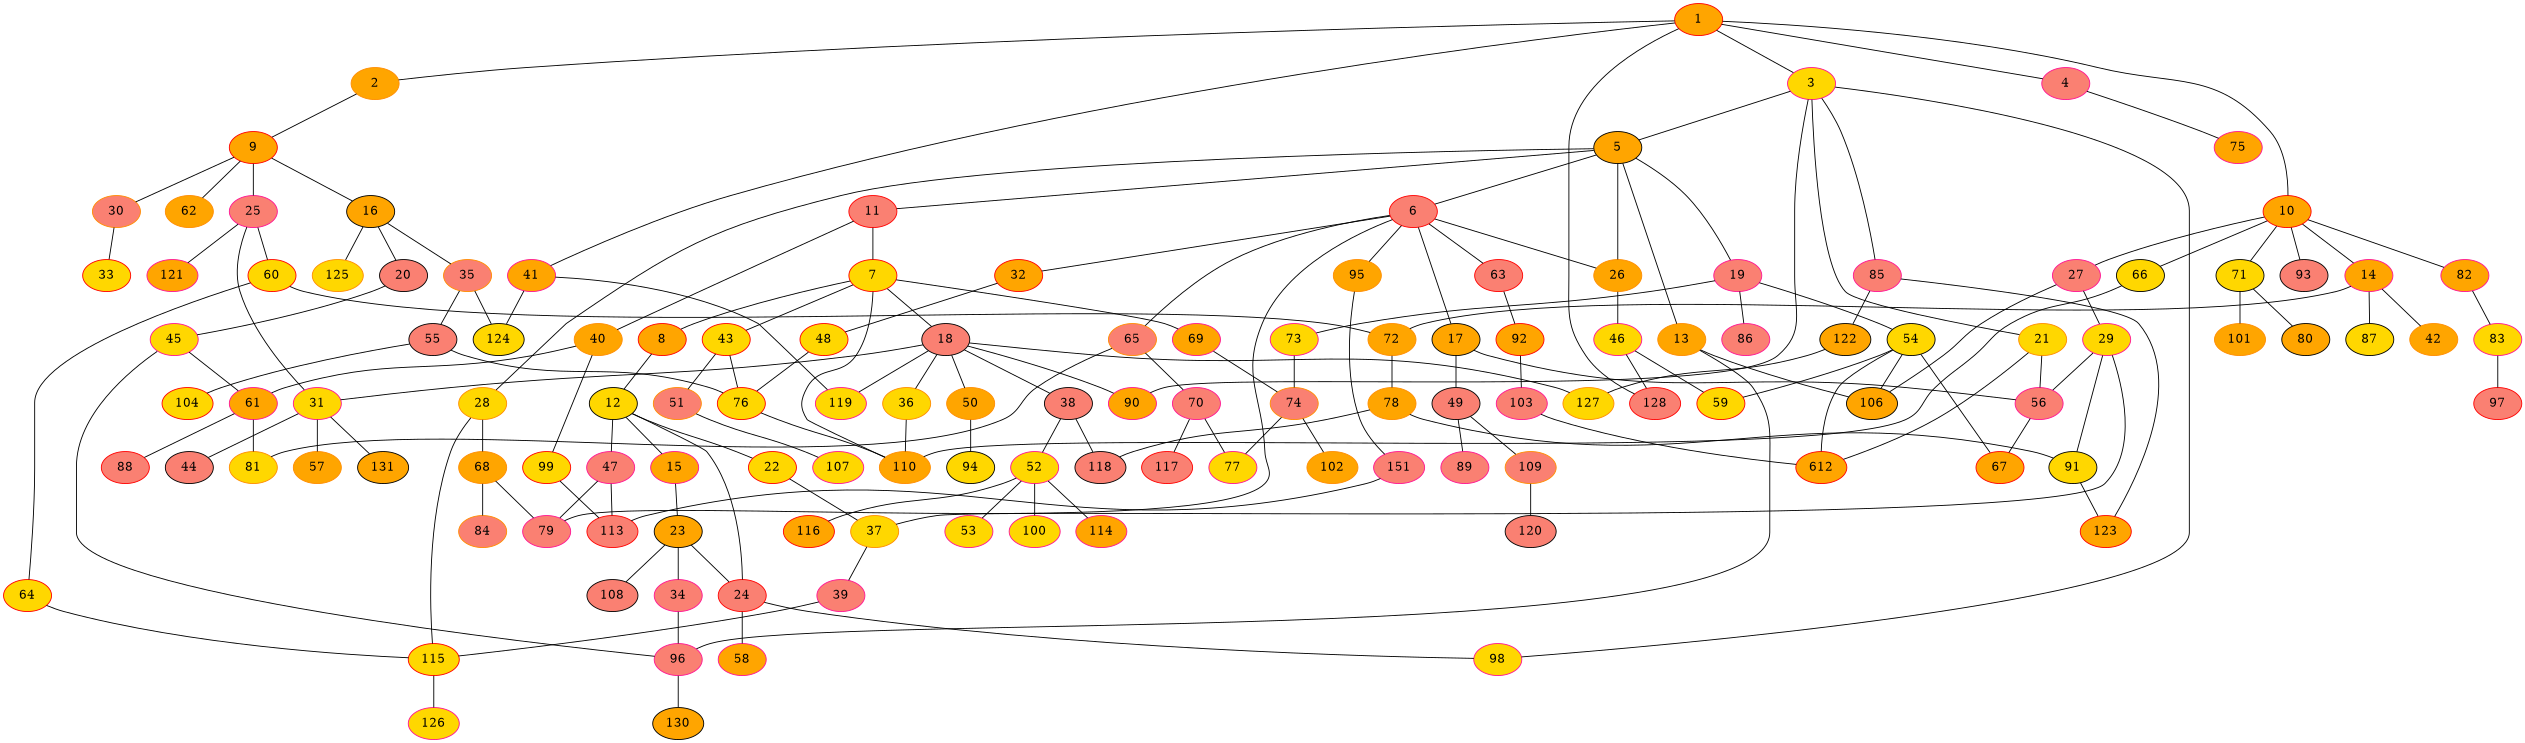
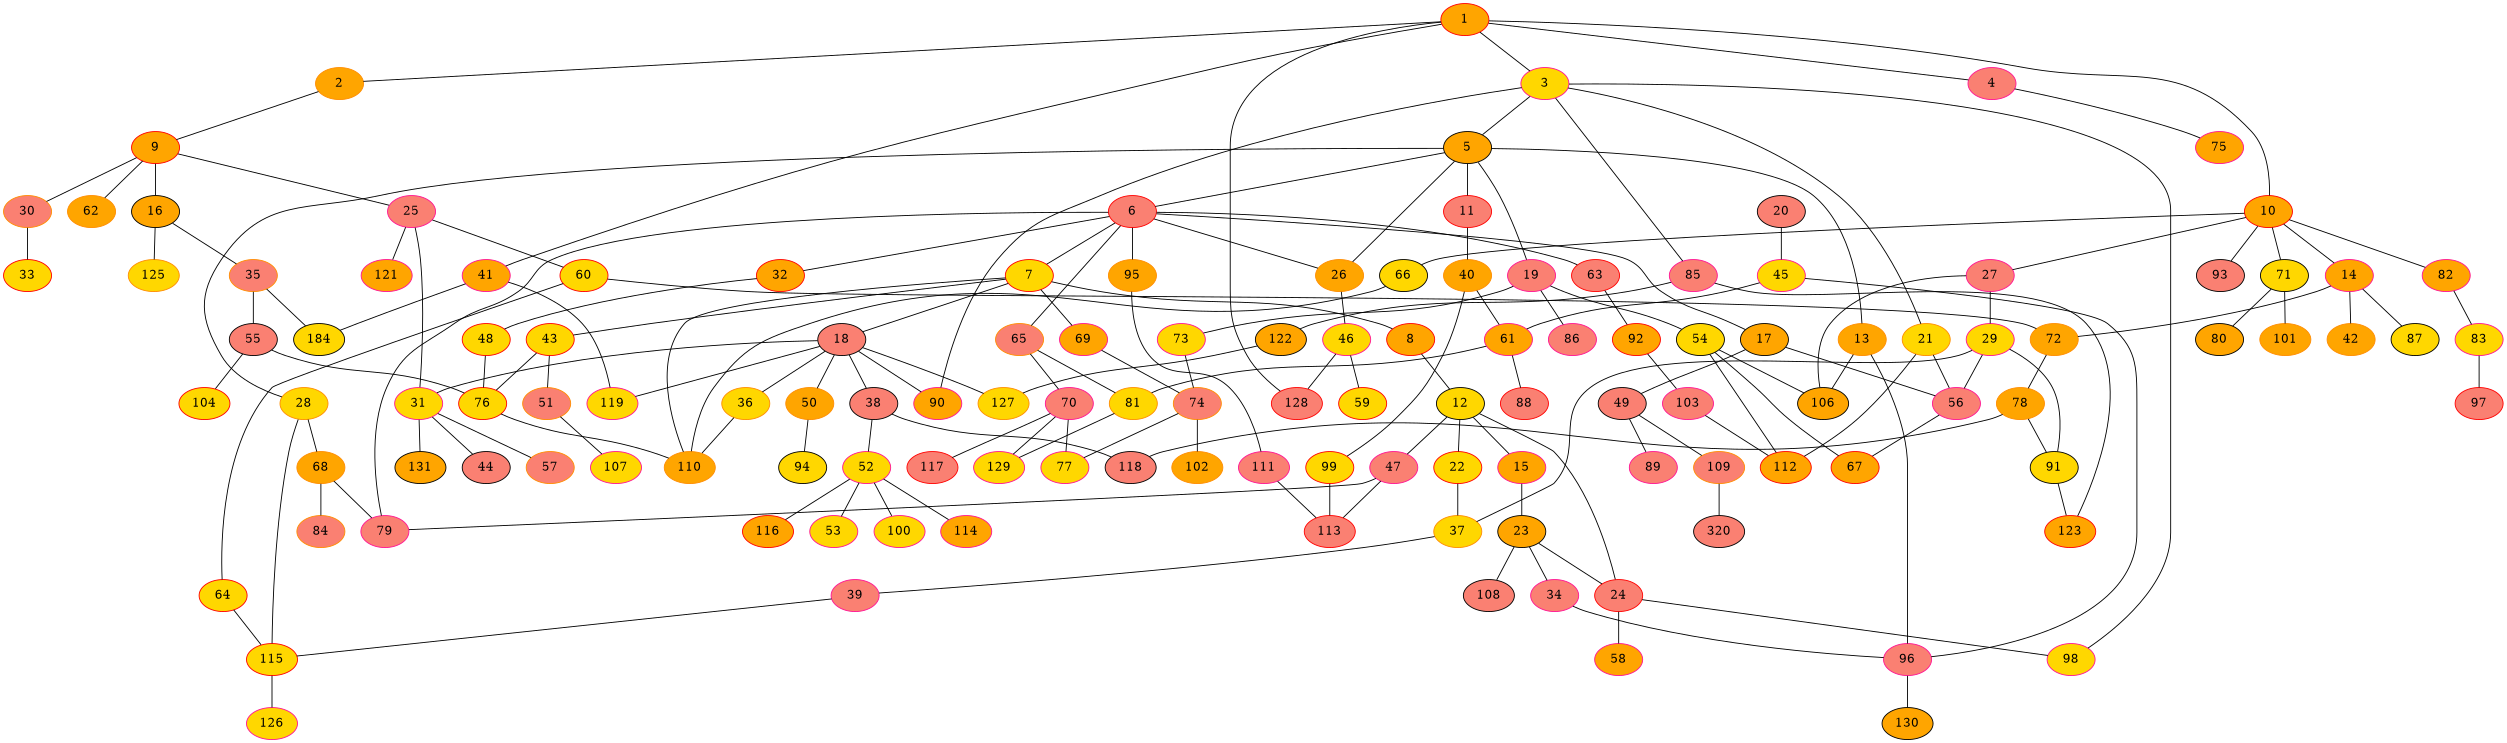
(387, 244) -> none
(873, 244) -> (1081, 244)
(499, 340) -> (319, 340)
(1819, 376) -> none
(317, 468) -> (550, 468)
none -> (999, 468)
(1399, 468) -> (1264, 468)
(1821, 468) -> (1786, 468)
(1531, 532) -> (1719, 532)
